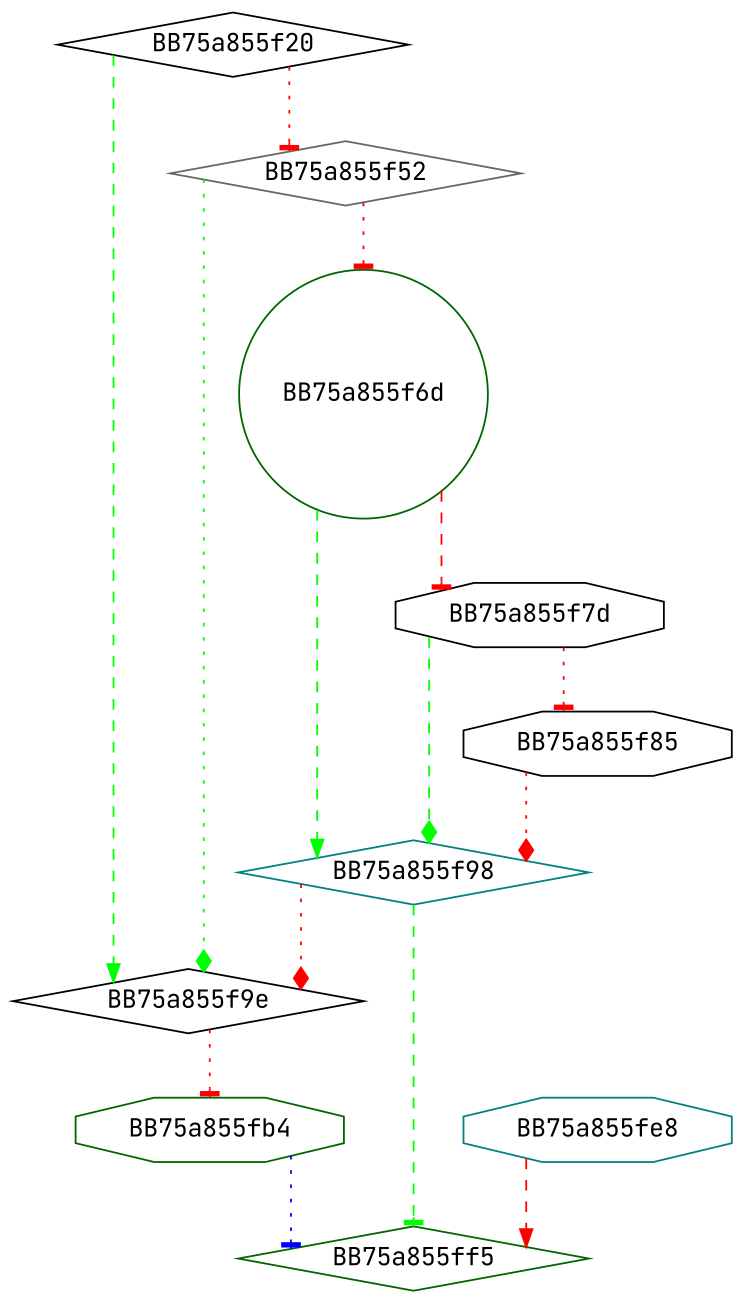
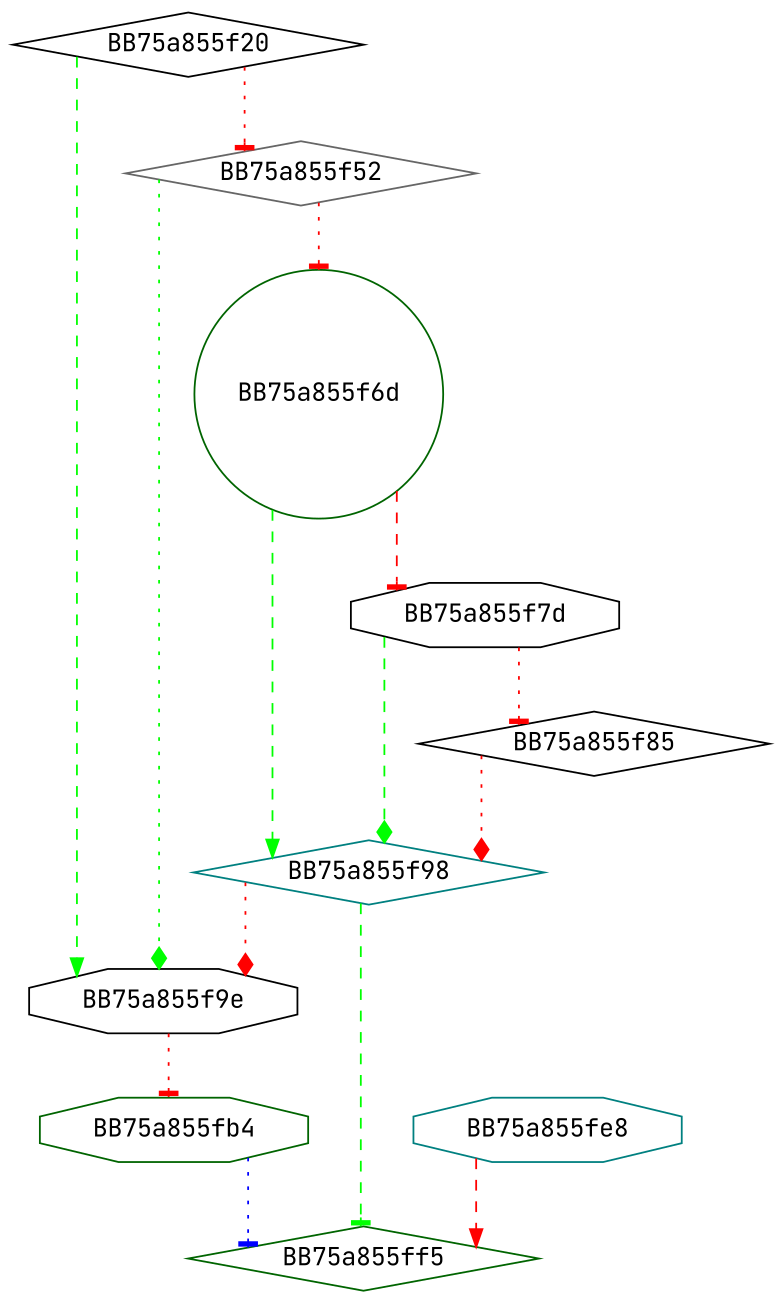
(598, 744) -> (594, 744)
(188, 1001) -> (163, 1001)
